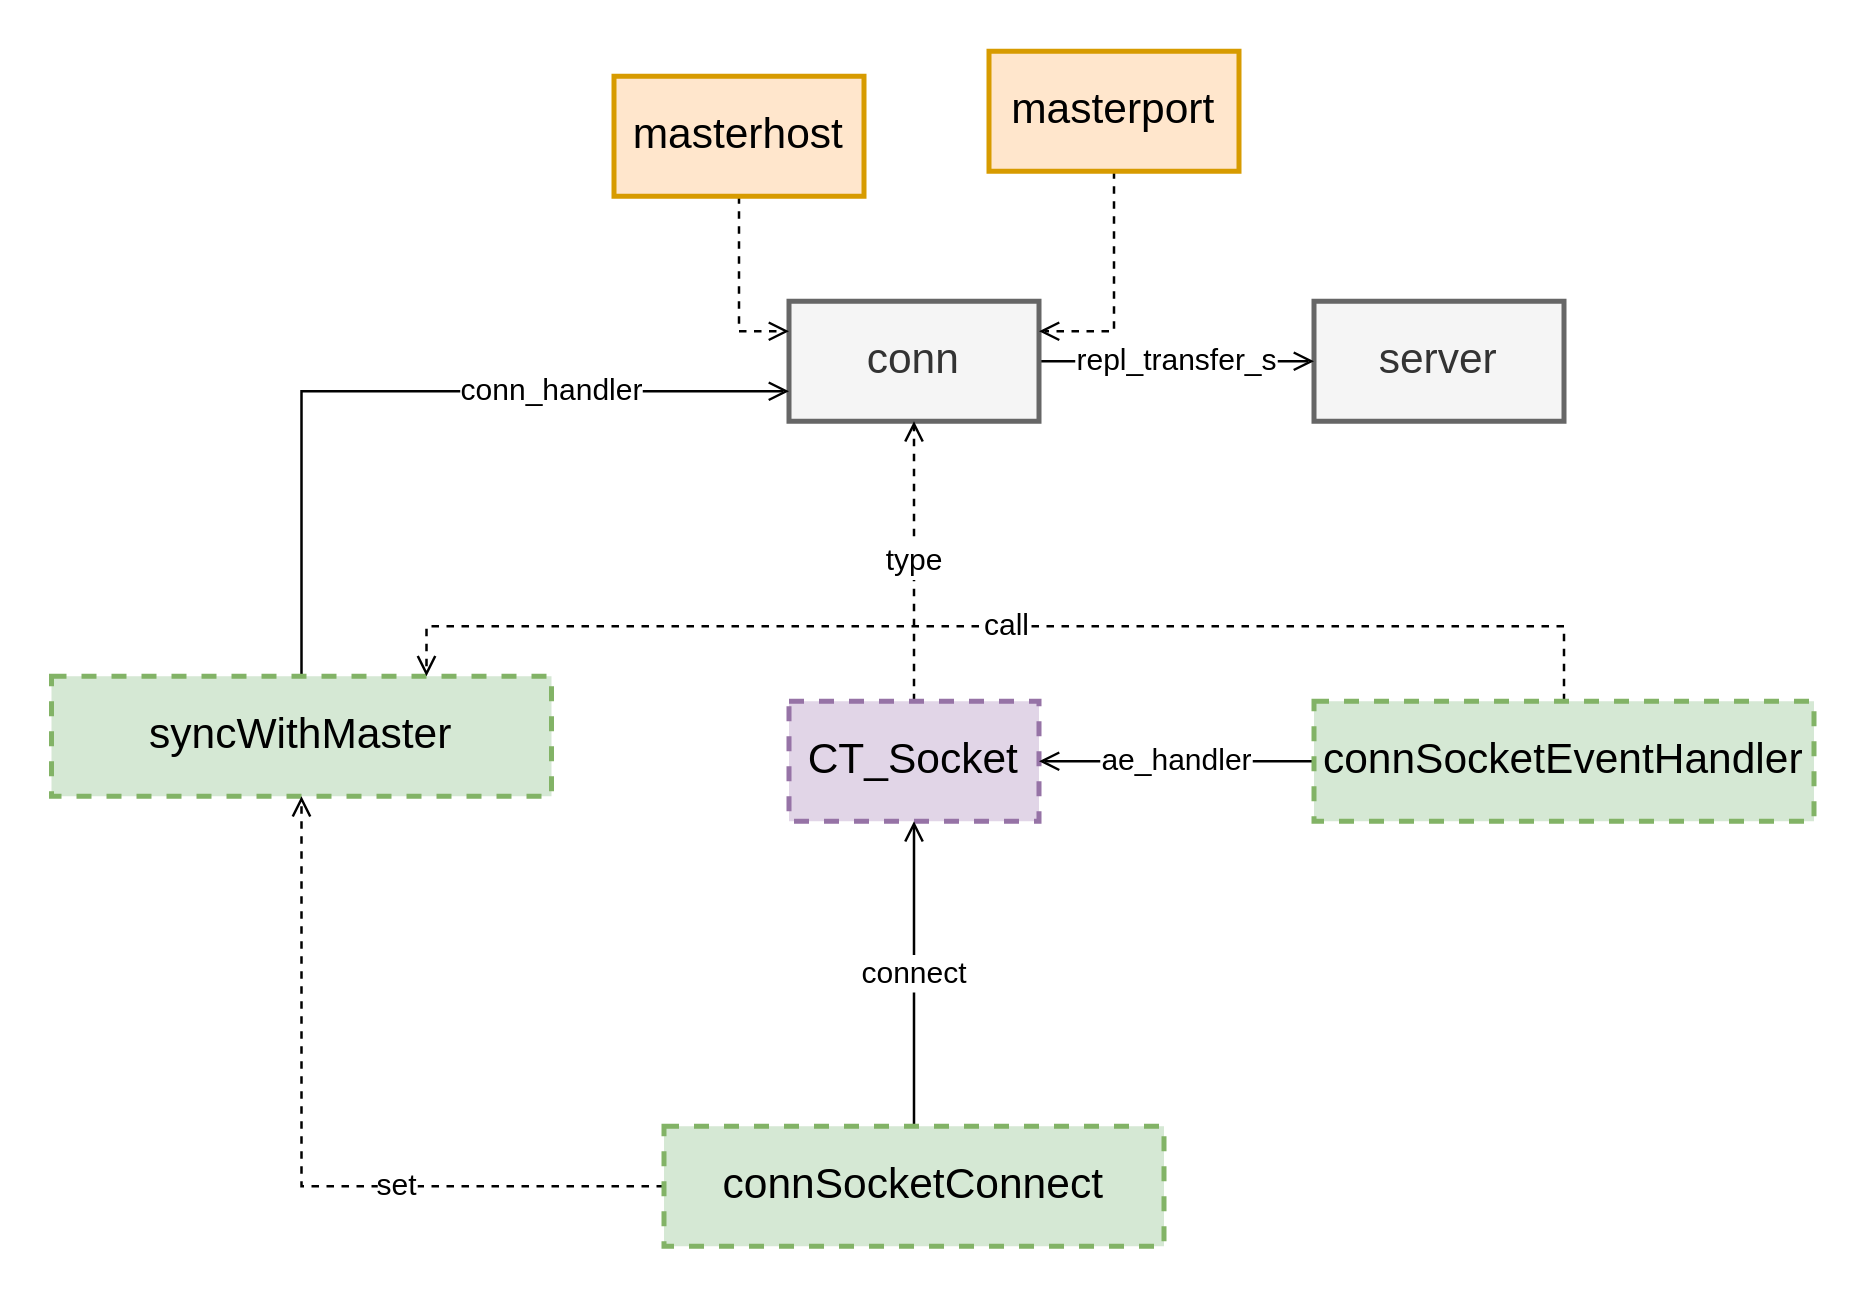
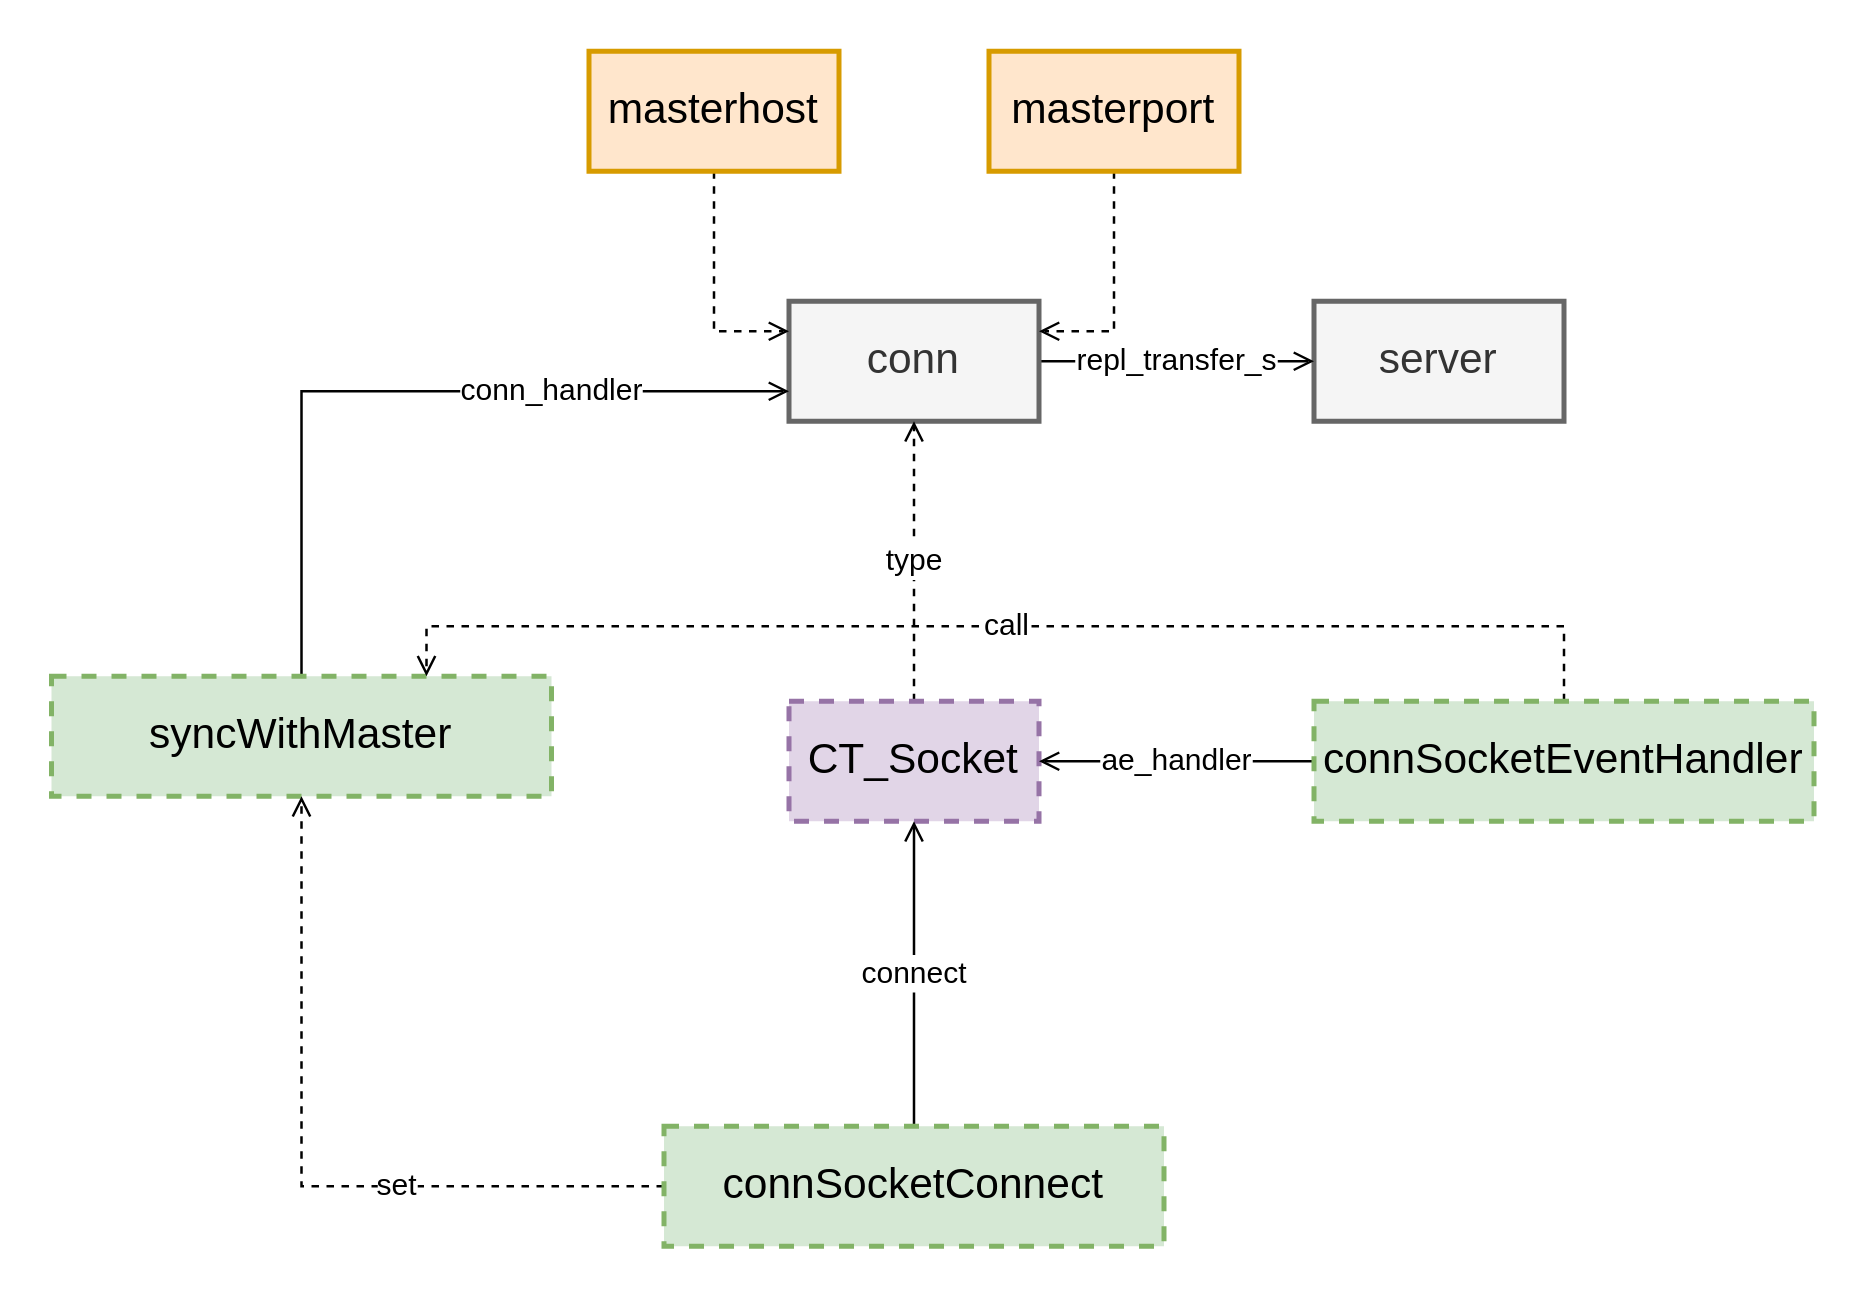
(739, 136) -> (714, 111)
